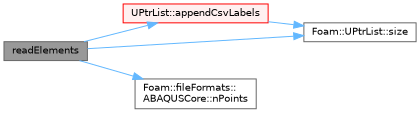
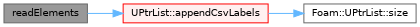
(191, 42) -> none
(196, 94) -> none
